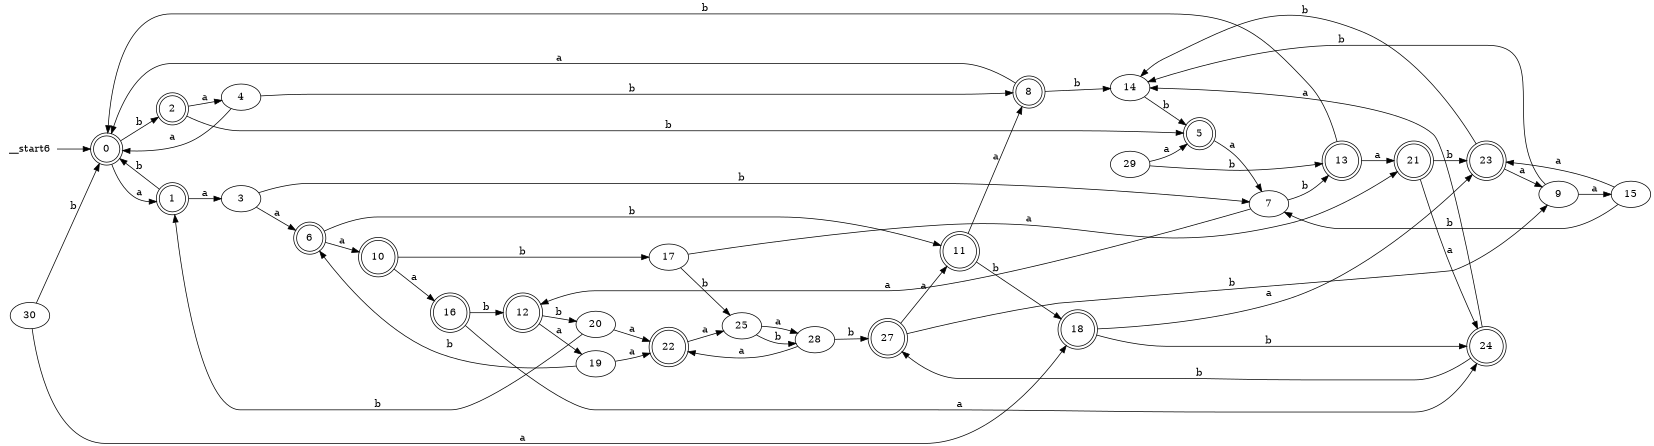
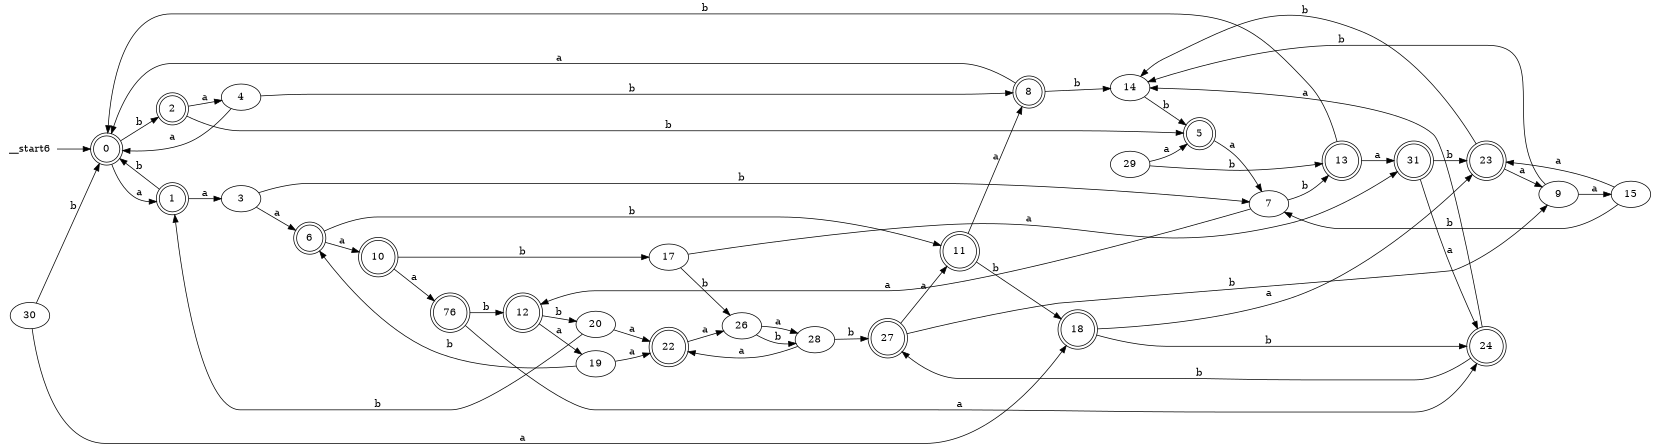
(1414, 161) -> (1414, 161)
(450, 313) -> (450, 313)
(742, 326) -> (742, 326)
